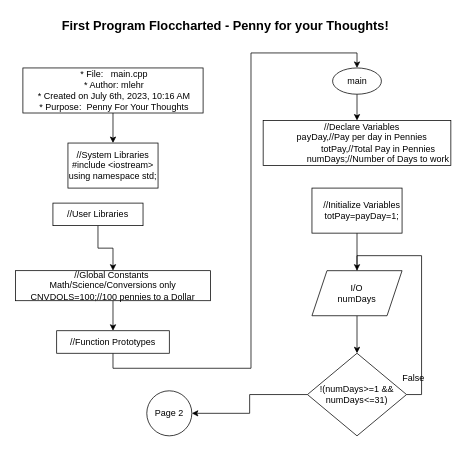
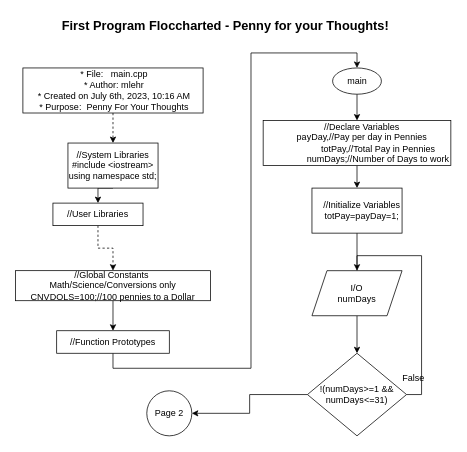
(113, 125) -> (113, 125)
none -> (357, 181)
none -> (98, 196)
(103, 248) -> (103, 248)
